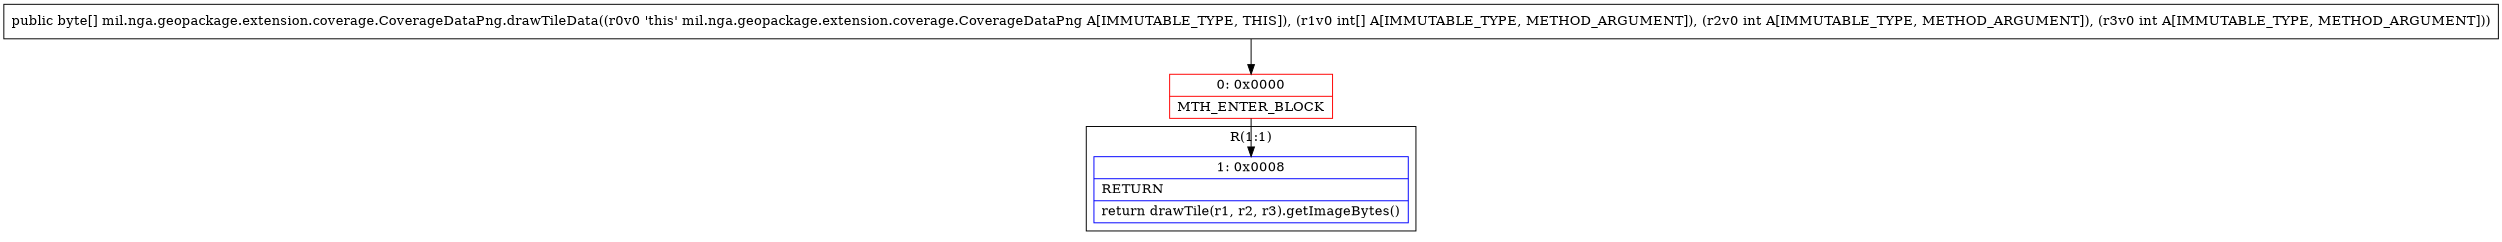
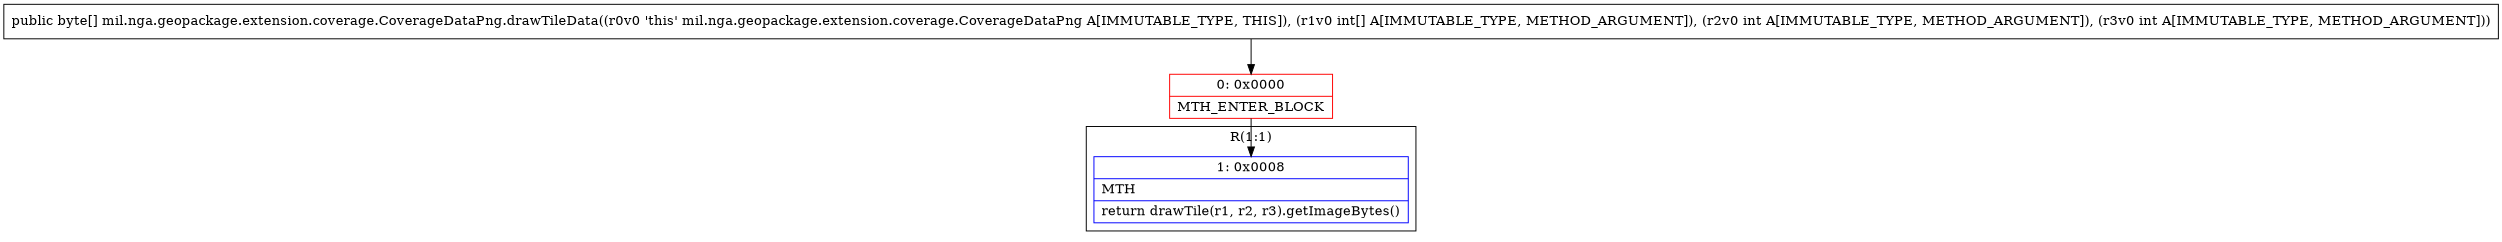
(1133, 189) -> (1119, 189)
